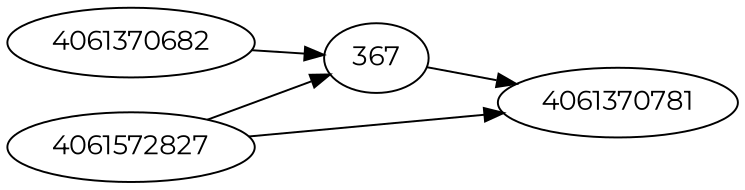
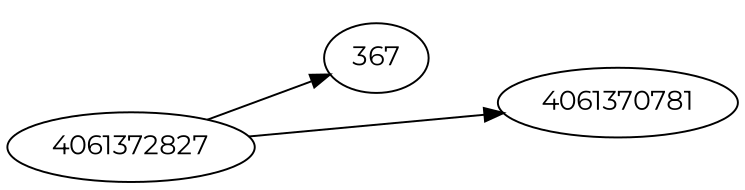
(131, 43) -> none
(462, 74) -> none
(131, 147) -> (131, 147)
